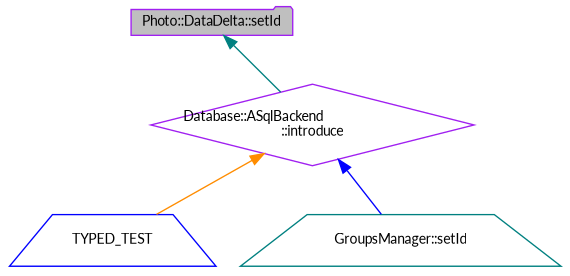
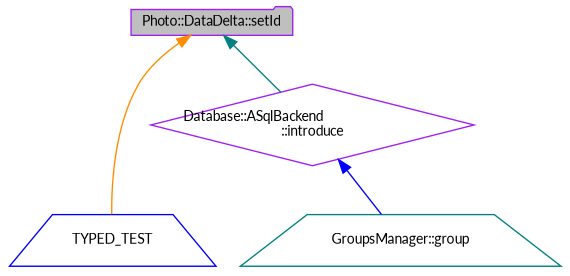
(204, 187) -> (124, 119)
(401, 240) -> (401, 240)
